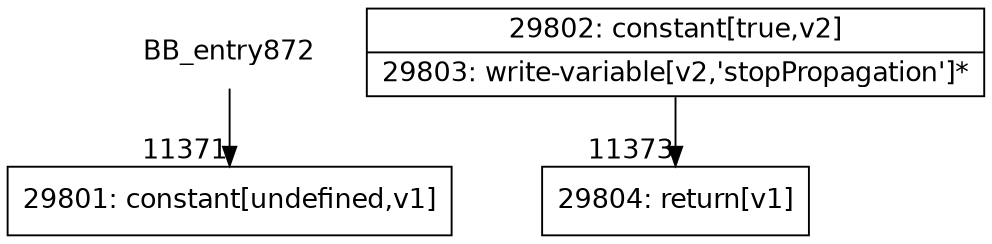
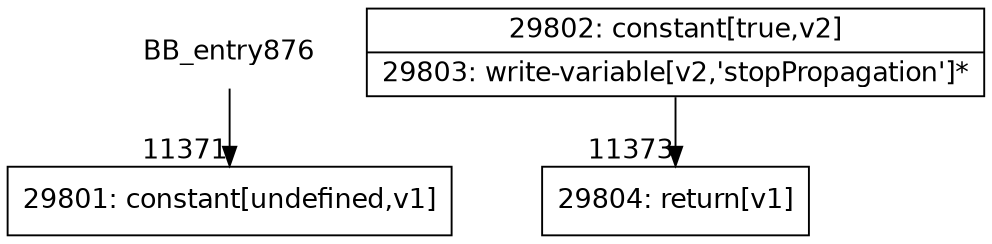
(230, 52) -> (230, 52)
